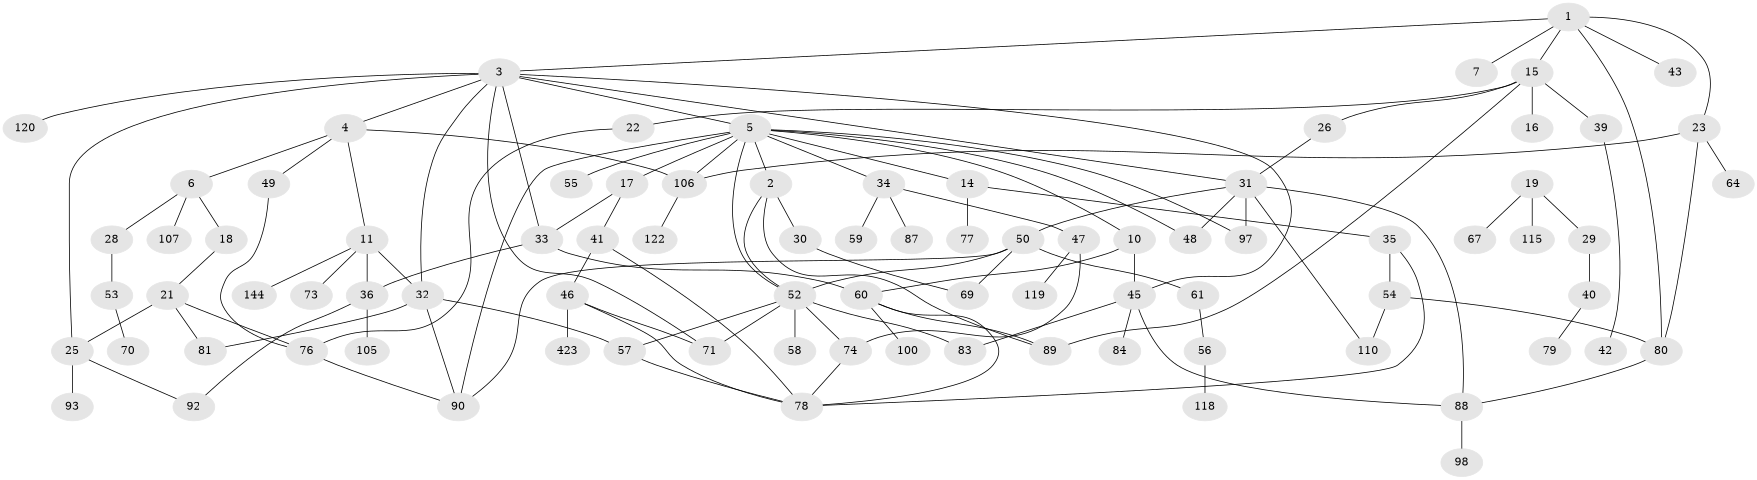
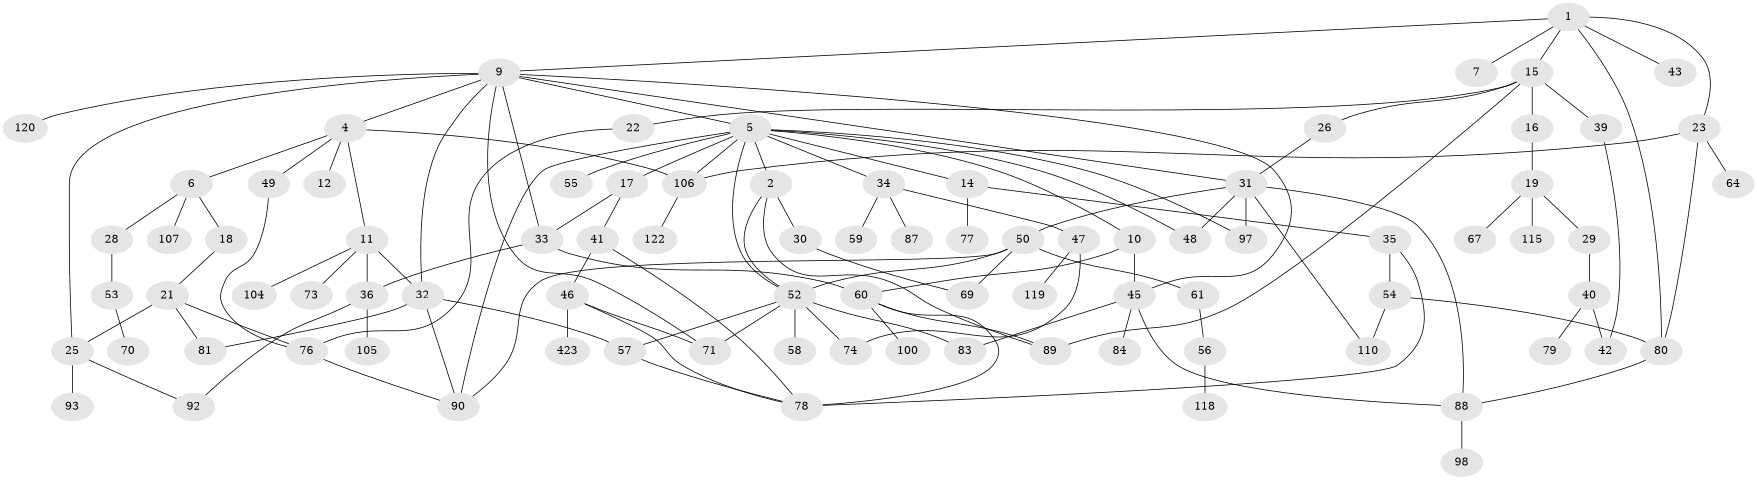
(499, 73) -> (499, 73)
none -> (1532, 156)
none -> (325, 184)
(254, 296) -> (254, 296)
none -> (1597, 322)
(826, 379) -> none
